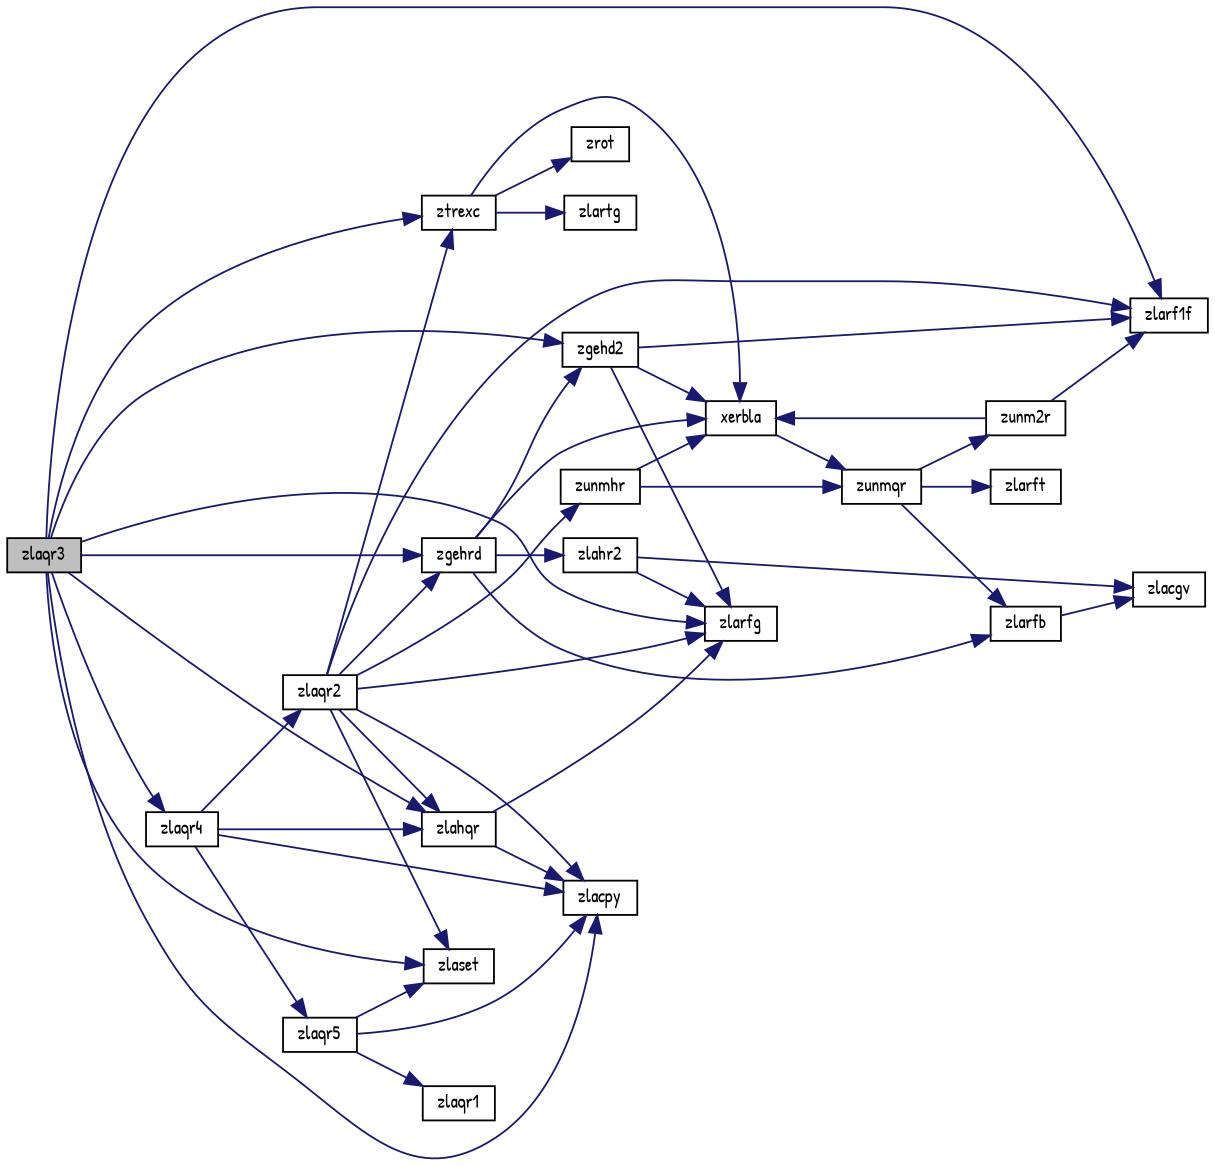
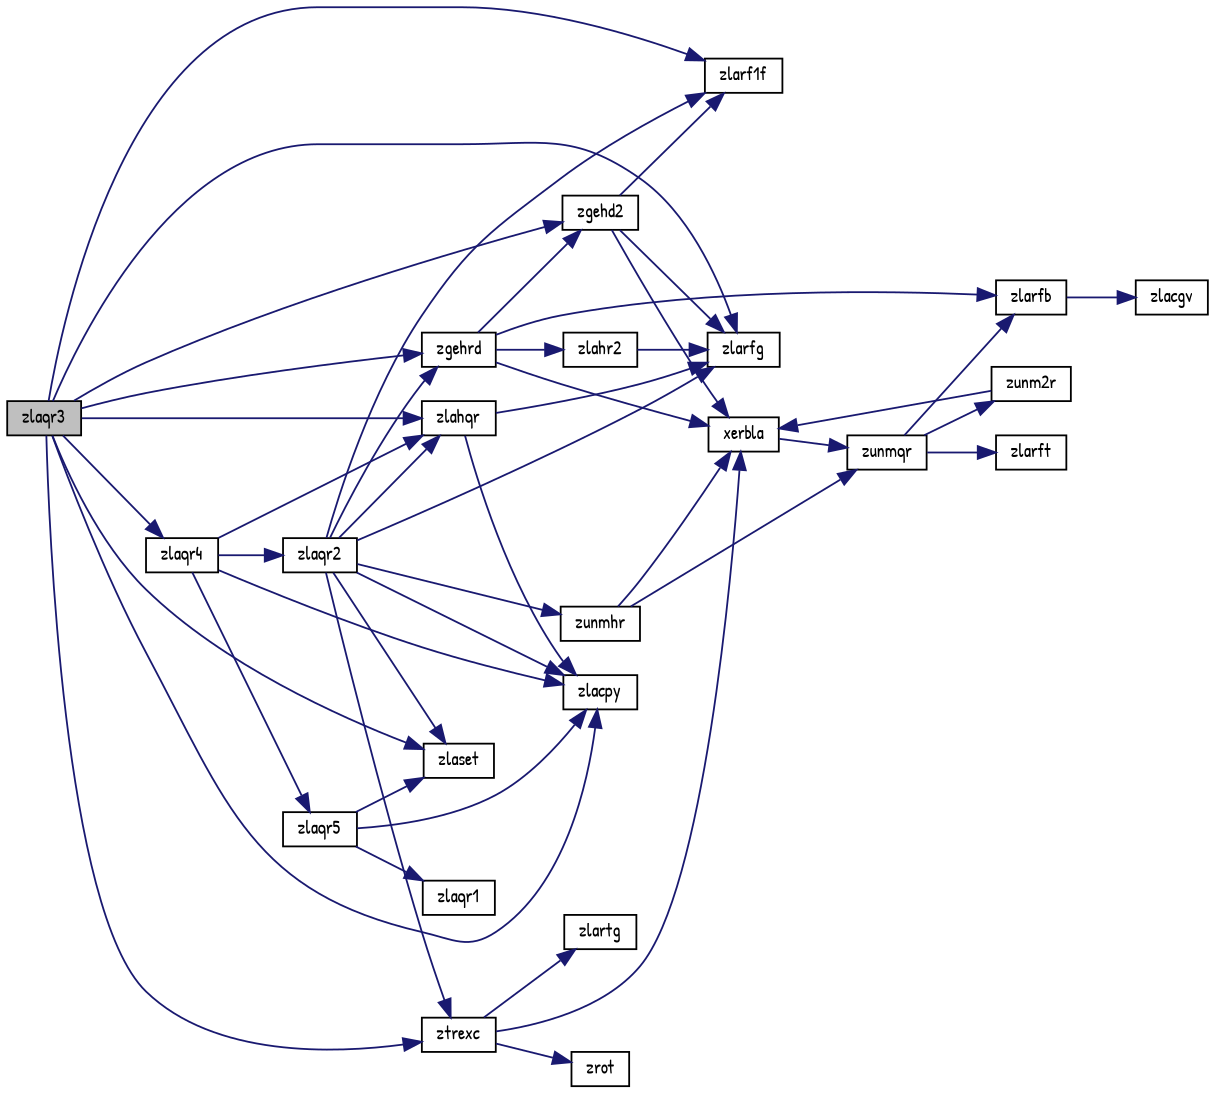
(1090, 372) -> none
(876, 572) -> none
